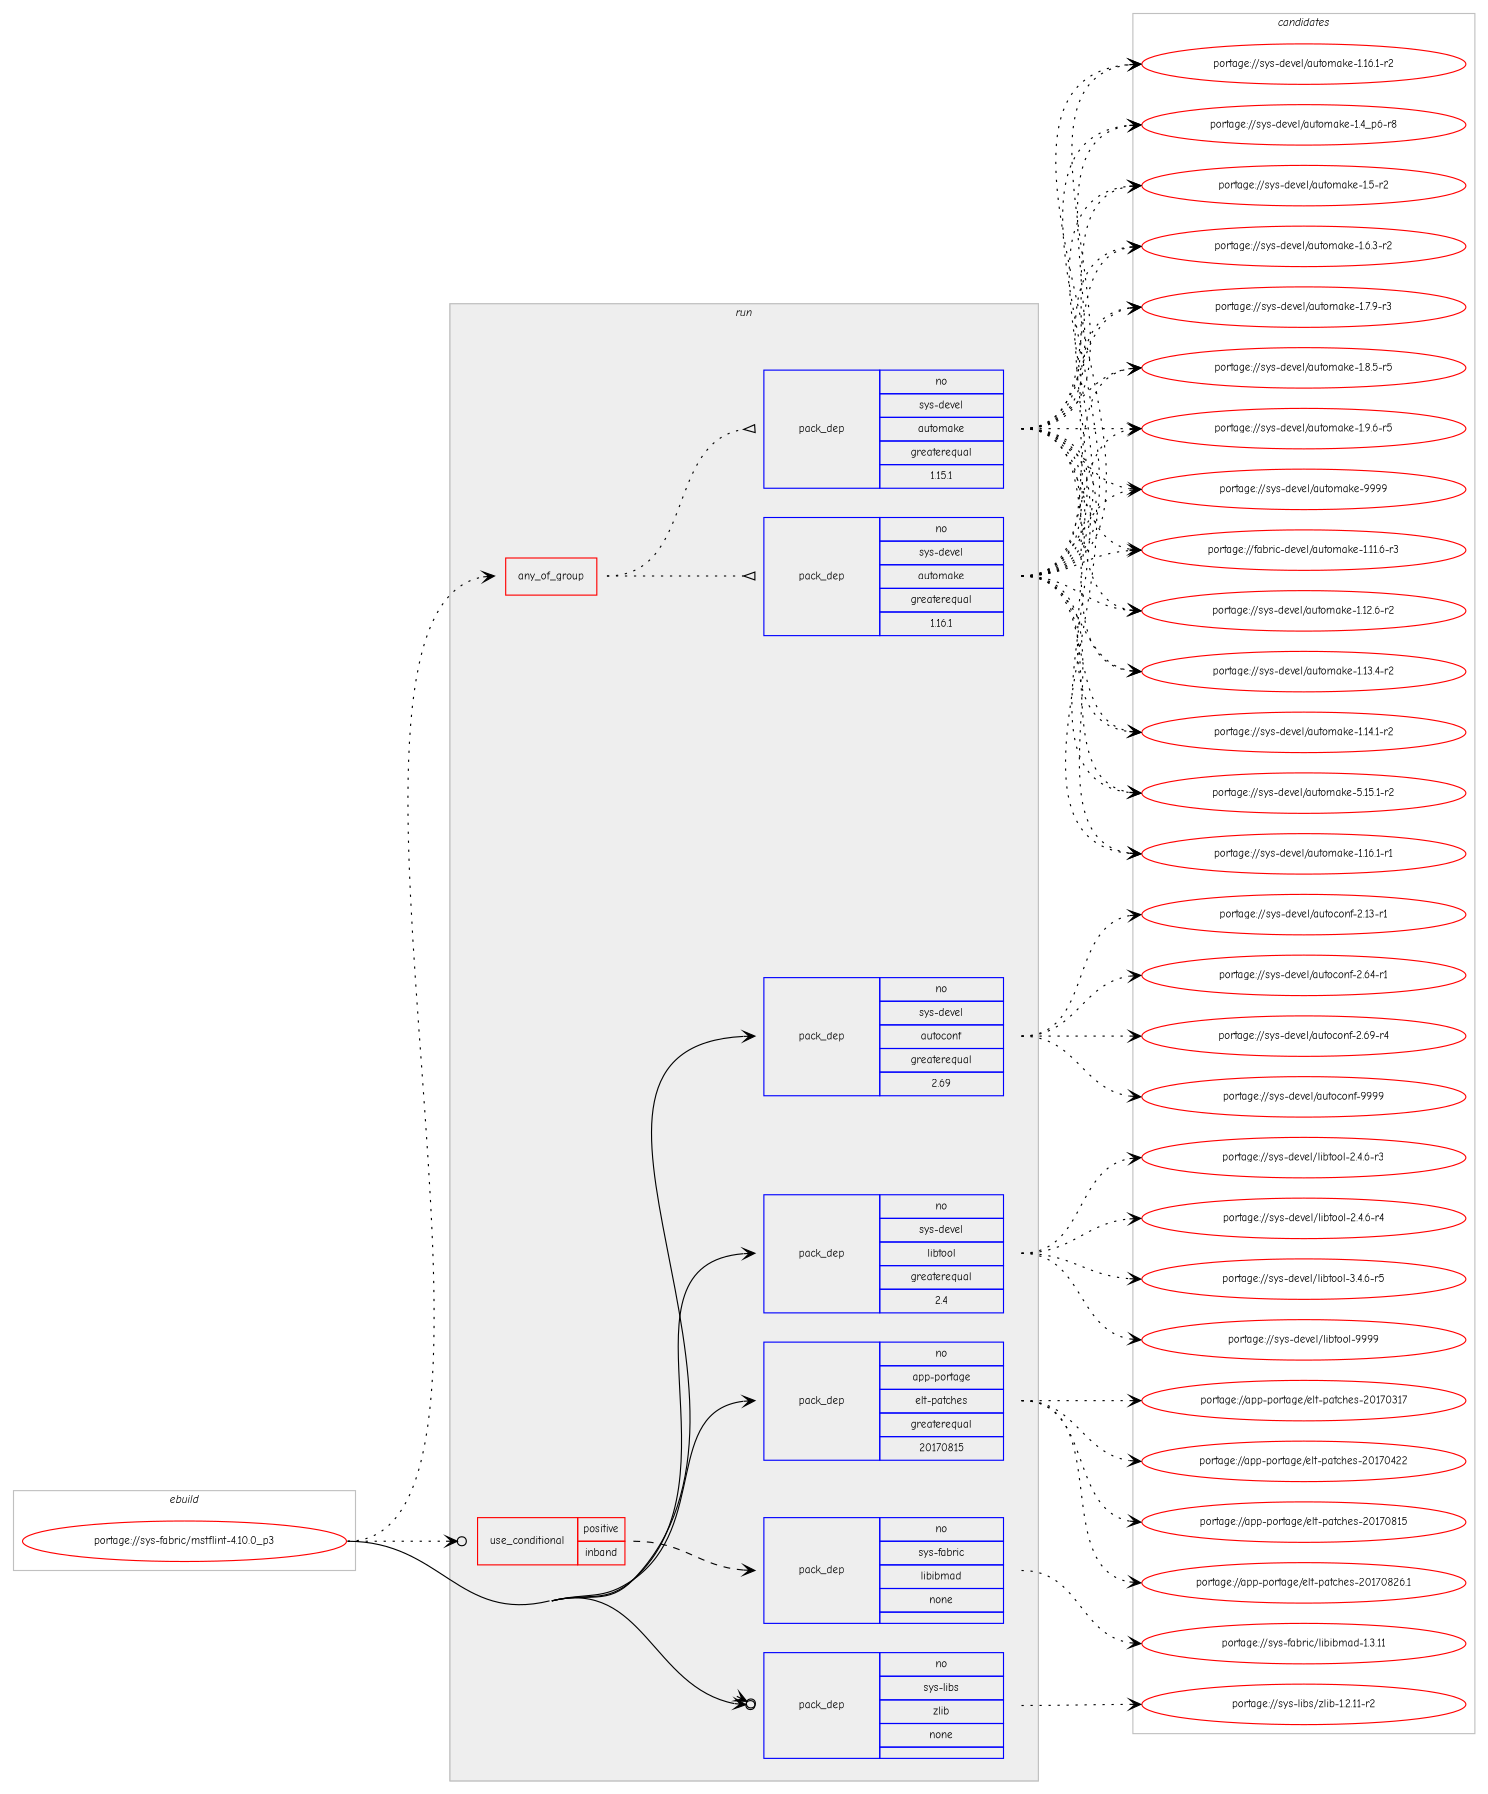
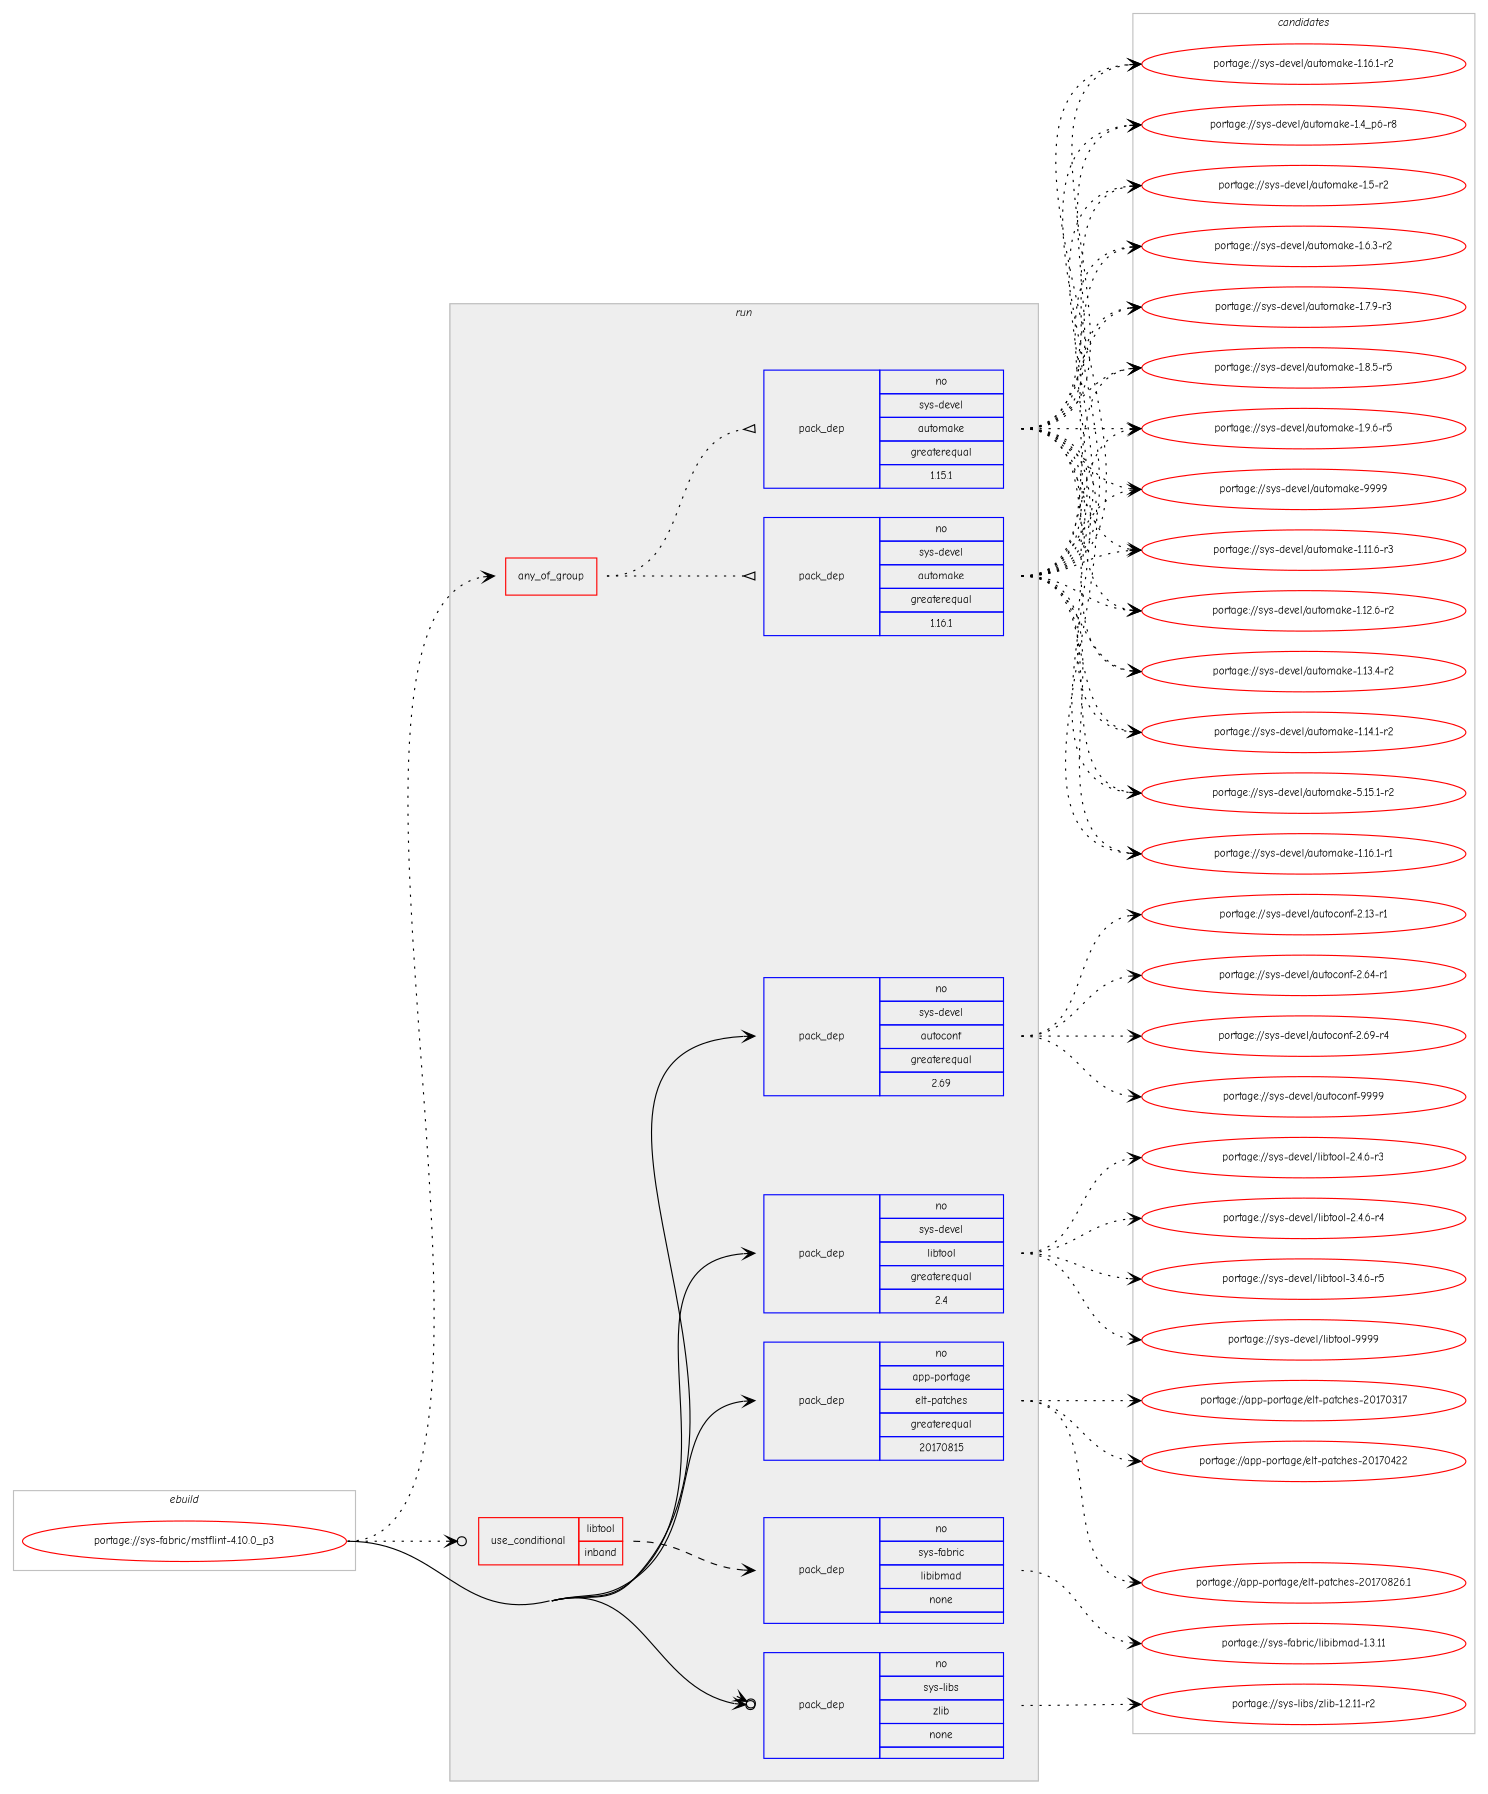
(1304, 550) -> (1304, 550)
(1304, 1522) -> none
(601, 1529) -> (601, 1529)
